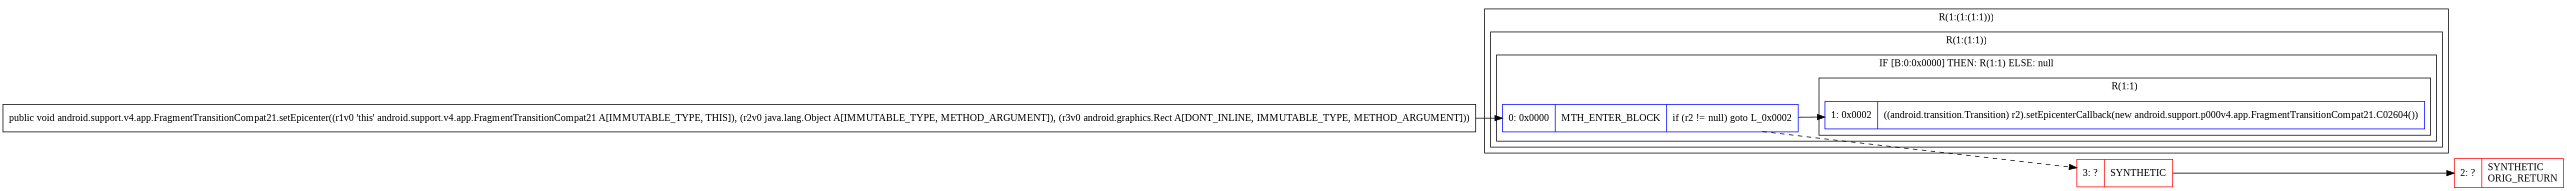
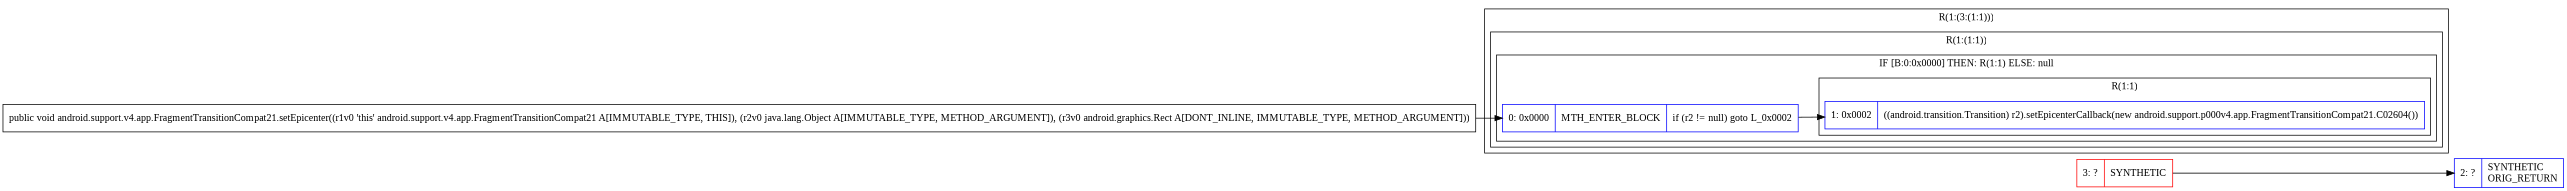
(1966, 17) -> (1966, 17)
(1993, 158) -> none
(2509, 173) -> (2509, 173)
